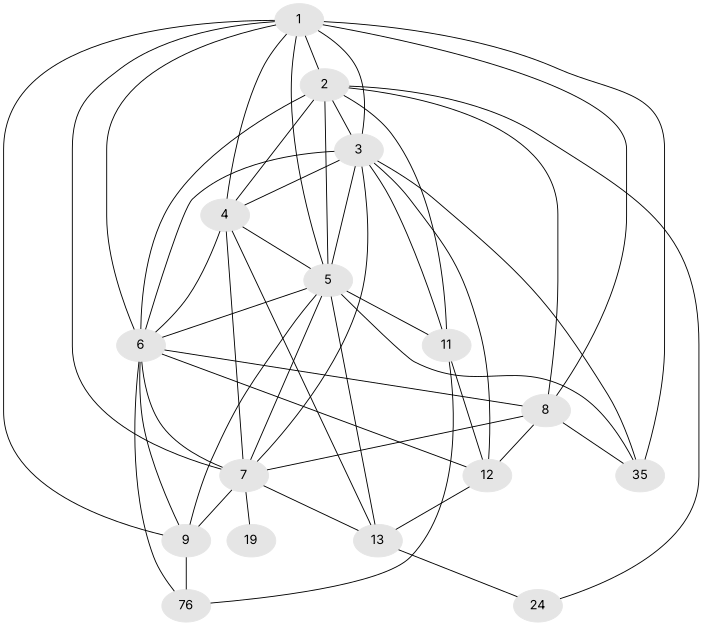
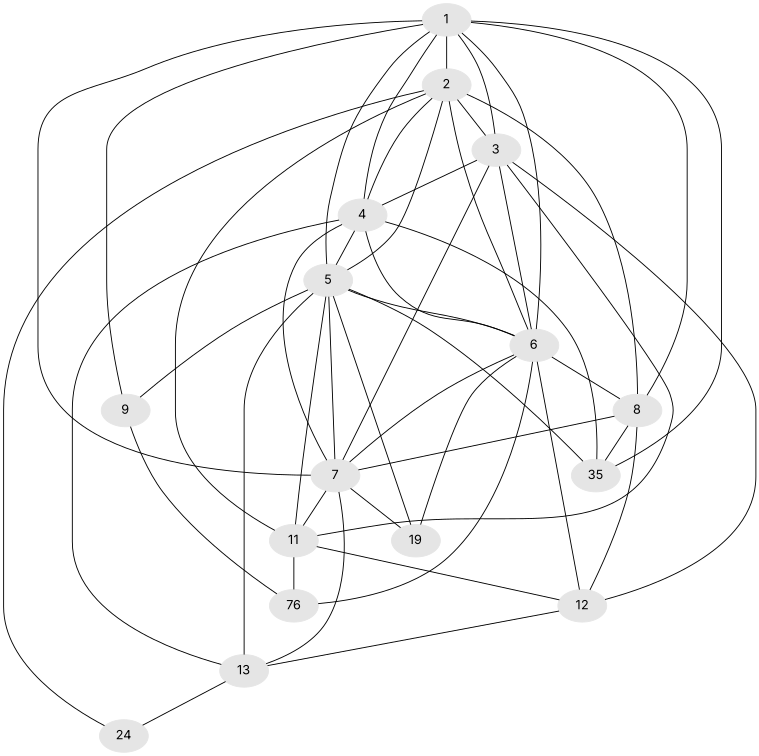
(344, 215) -> (374, 416)
(532, 289) -> (533, 295)
(150, 450) -> (454, 431)
(215, 508) -> (315, 508)
